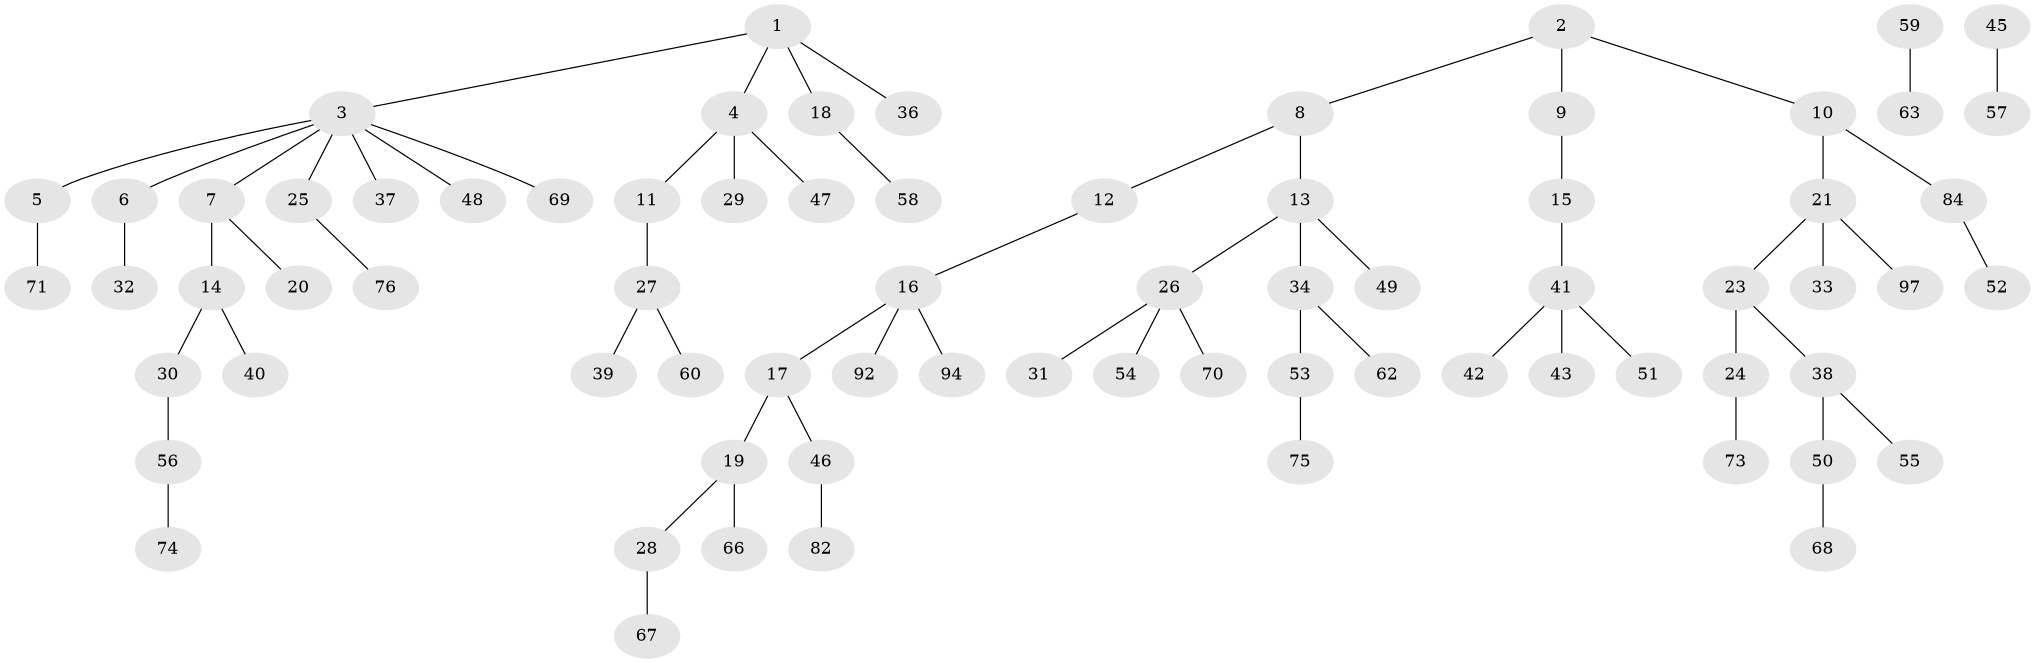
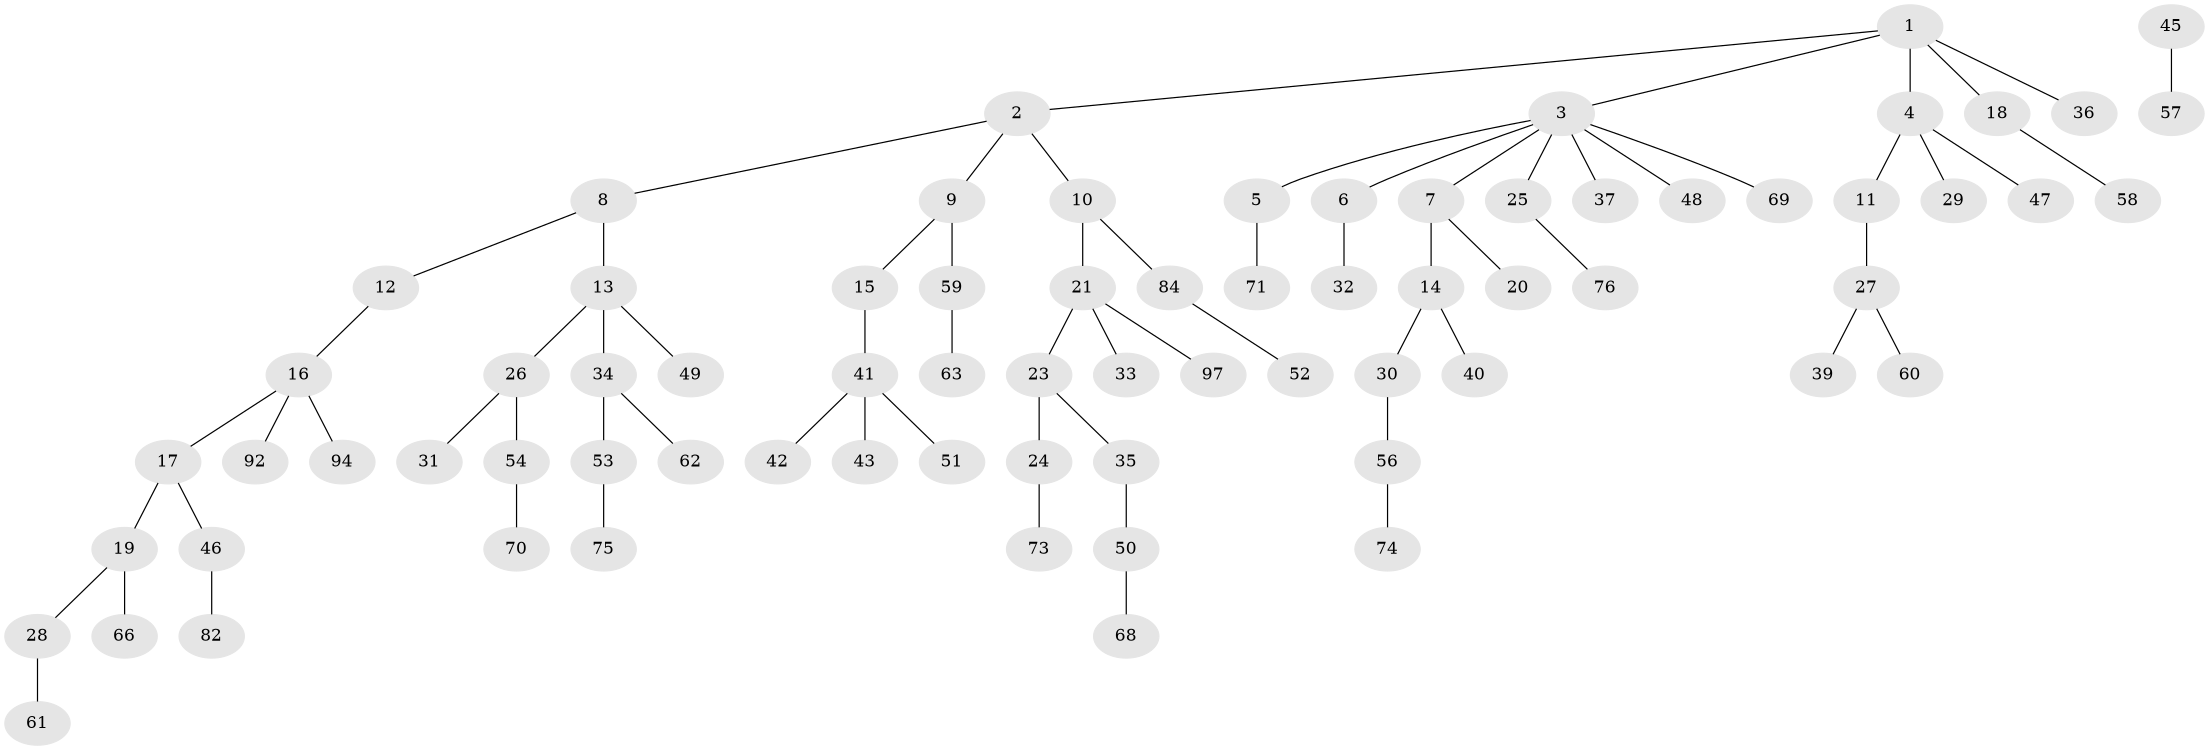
none -> (1464, 70)
none -> (952, 244)
(1192, 332) -> (517, 506)
(1823, 375) -> (1126, 462)
(1910, 462) -> none
(647, 636) -> (38, 723)
